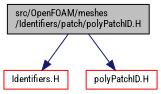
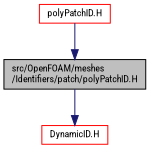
(99, 48) -> (75, 36)
(36, 80) -> (75, 135)
